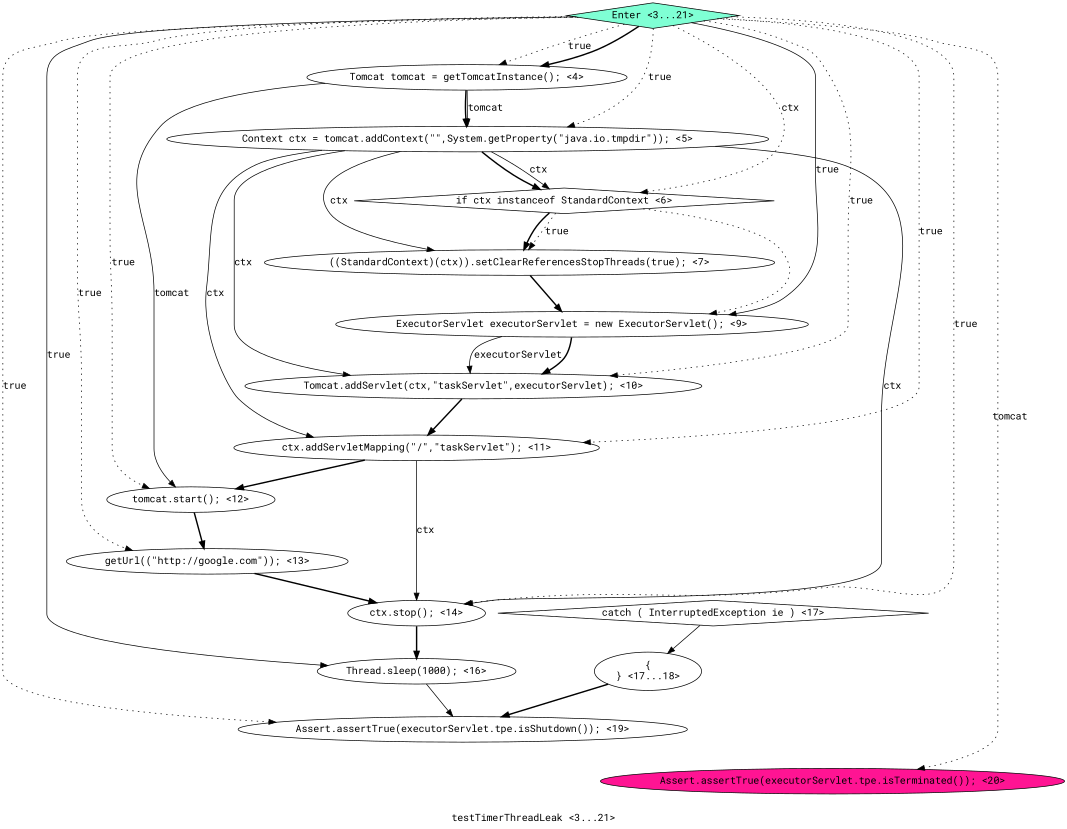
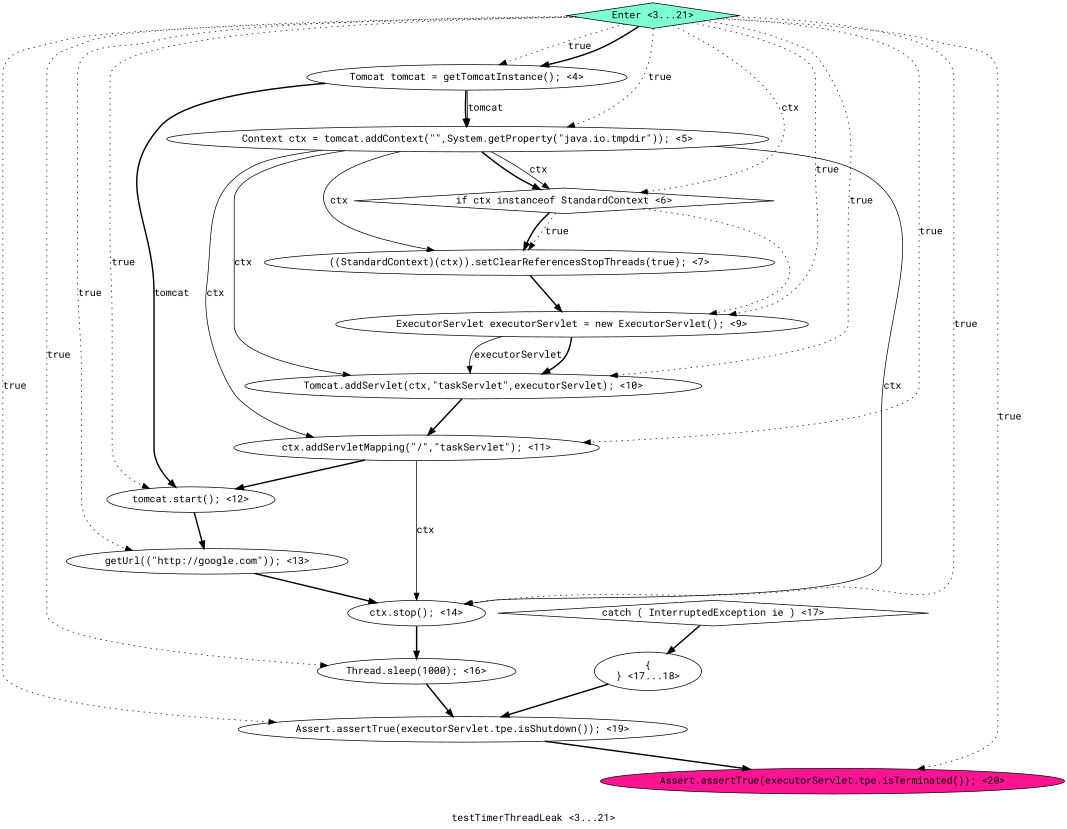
(815, 148) -> (815, 148)
(47, 213) -> (47, 213)
(142, 217) -> (142, 217)
(1010, 417) -> (1010, 417)
(687, 637) -> (687, 637)
(437, 697) -> (437, 697)
none -> (644, 755)
